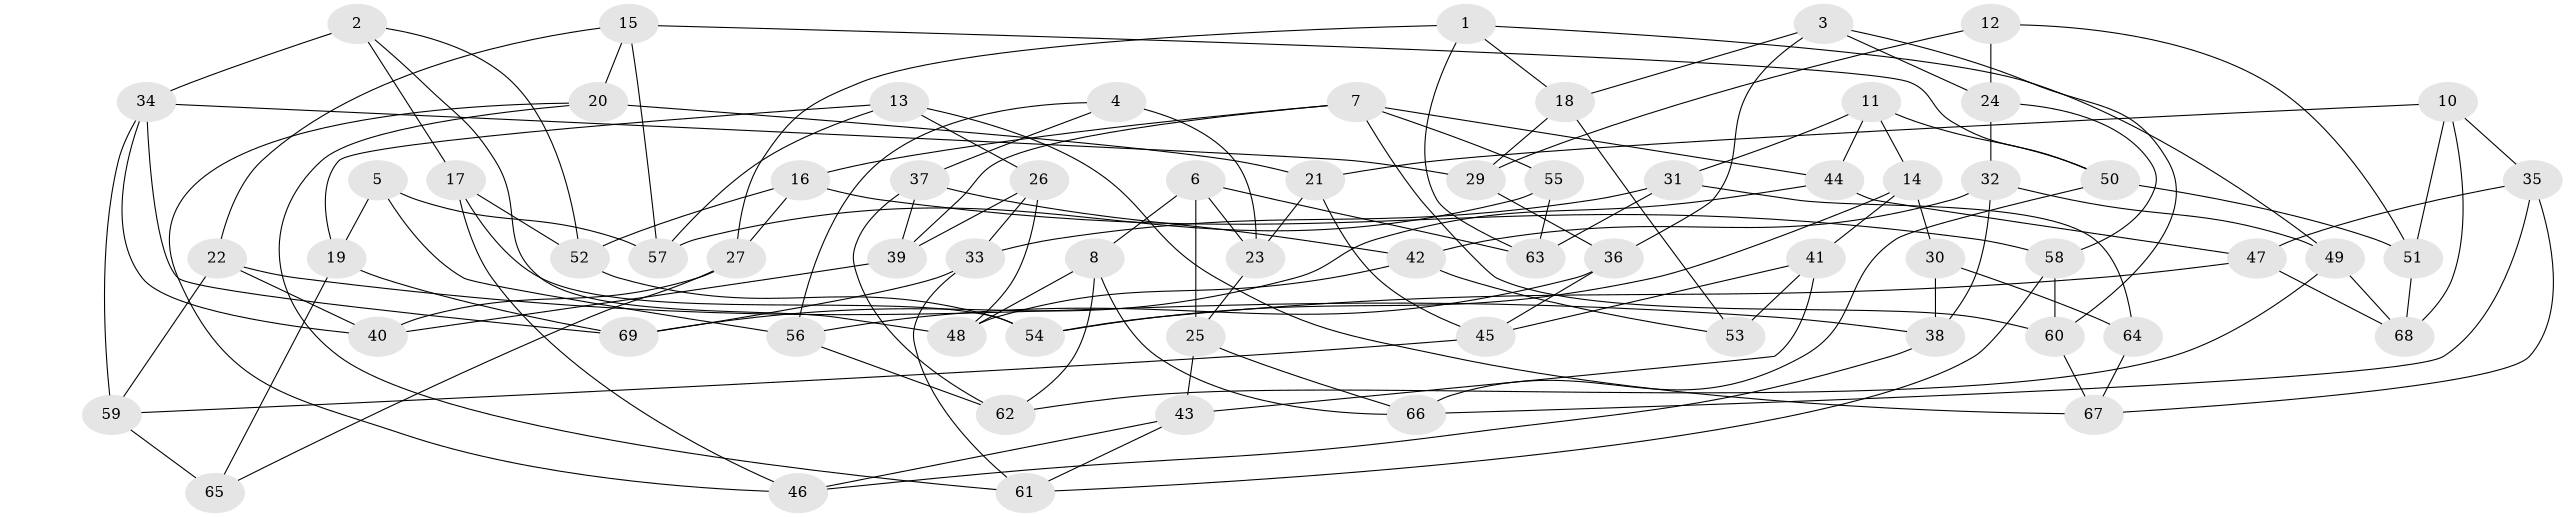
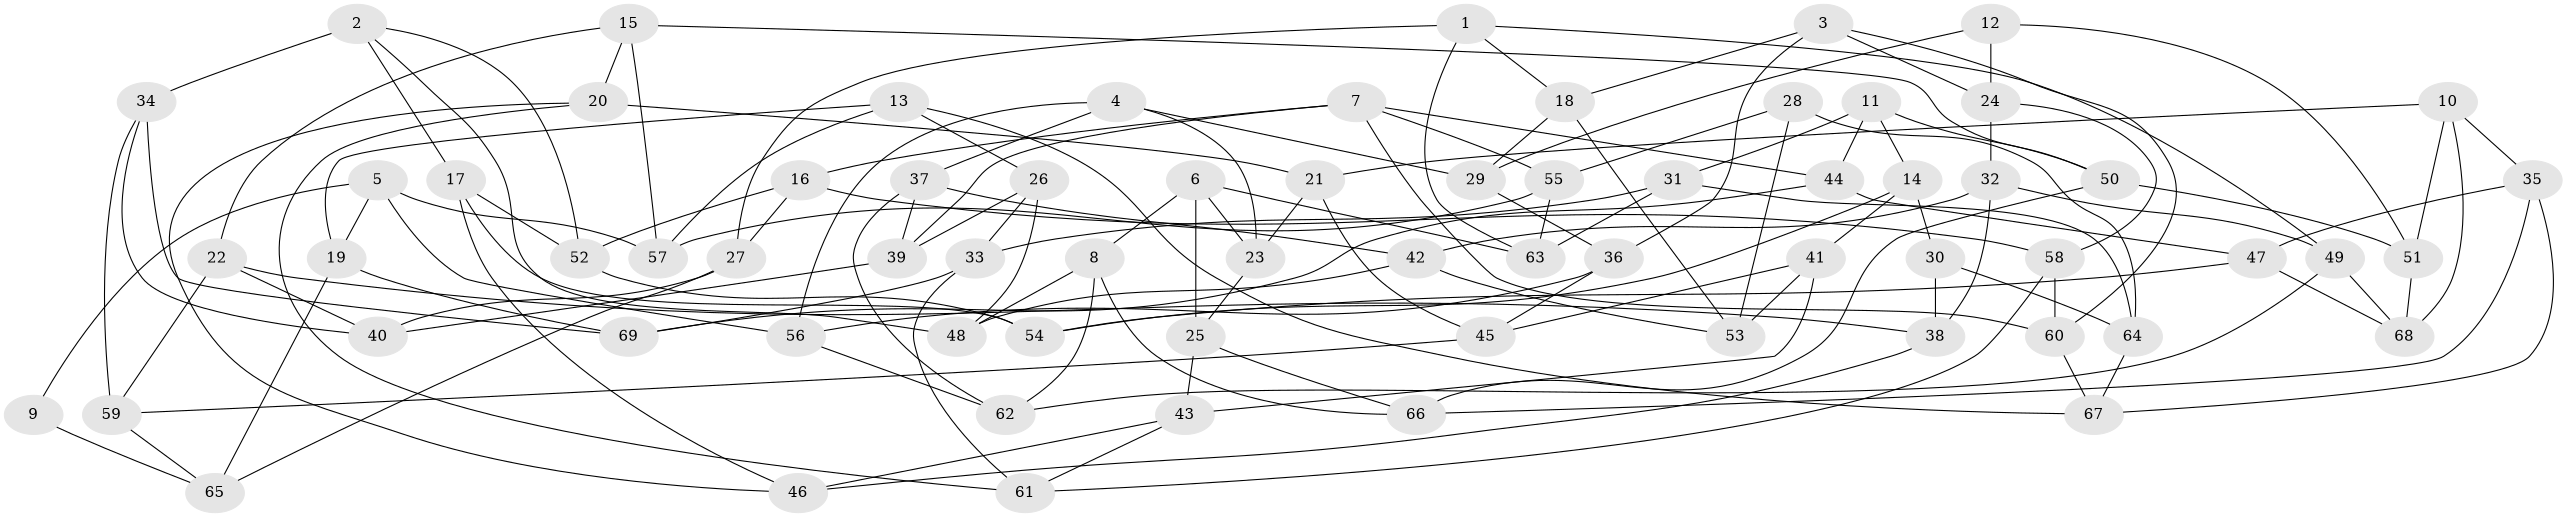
none -> (1793, 102)
(844, 135) -> (1296, 141)
none -> (34, 415)
